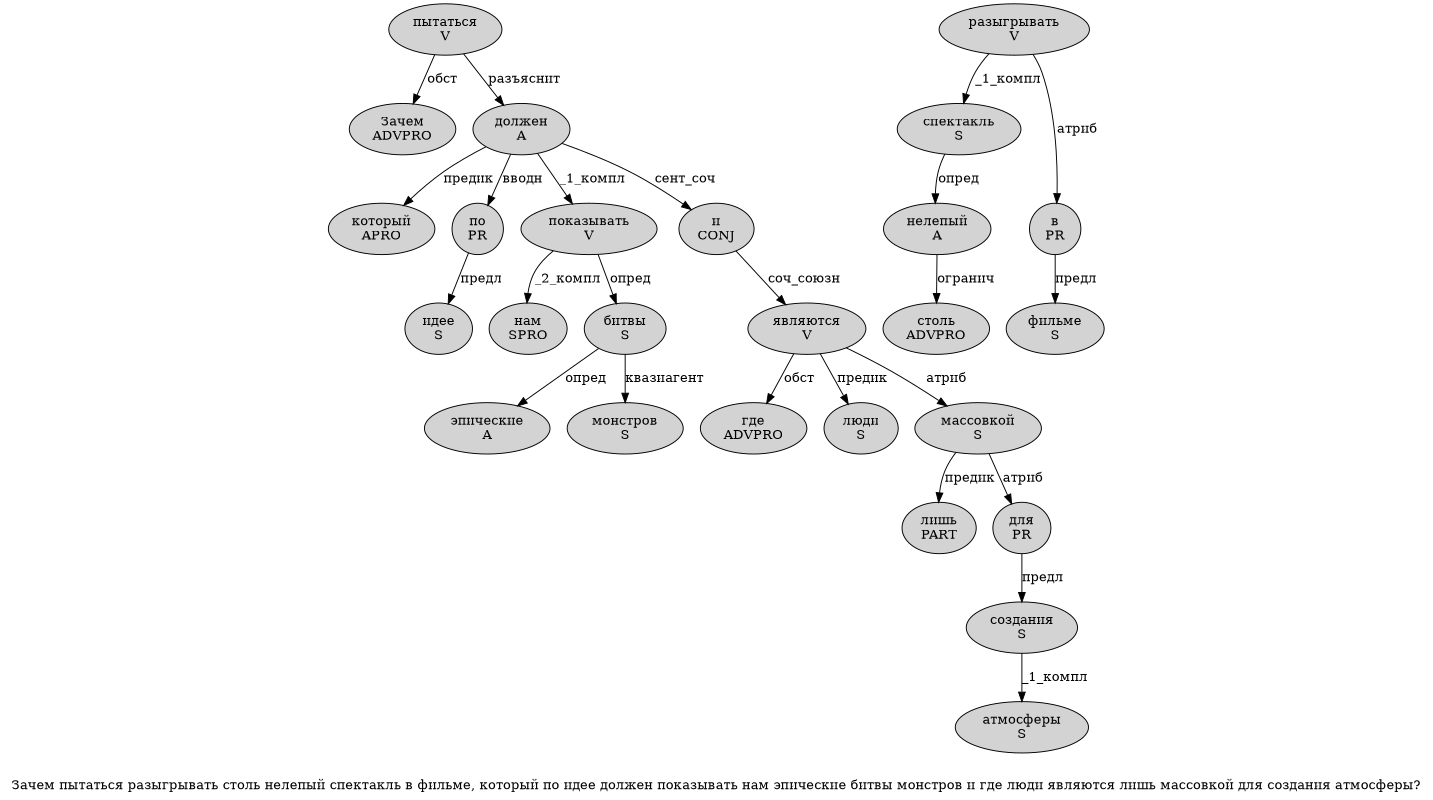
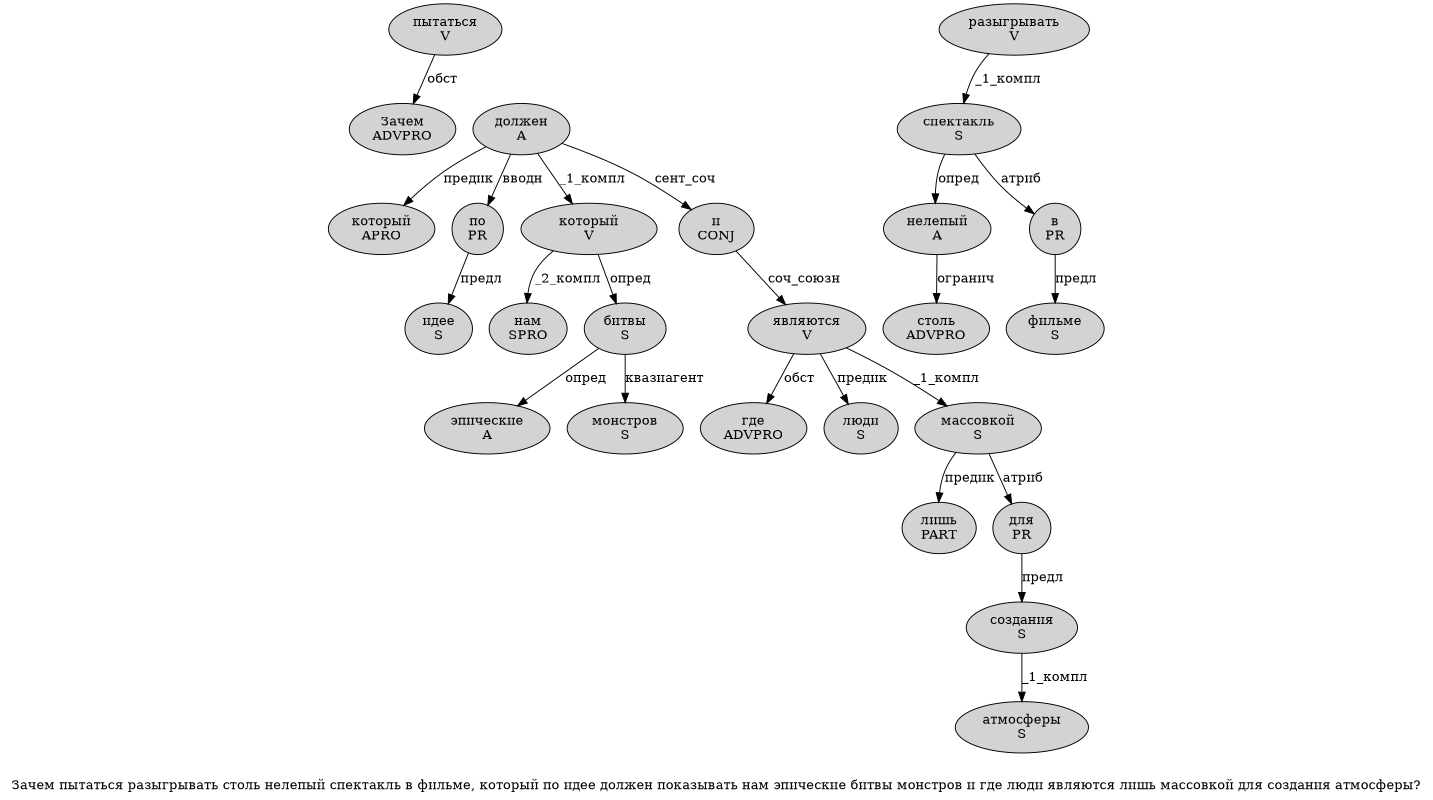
(481, 76) -> none
(1053, 122) -> (998, 183)
(589, 229) -> (589, 229)
(947, 379) -> (947, 379)
